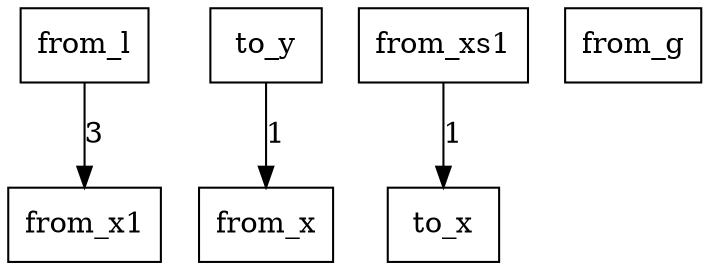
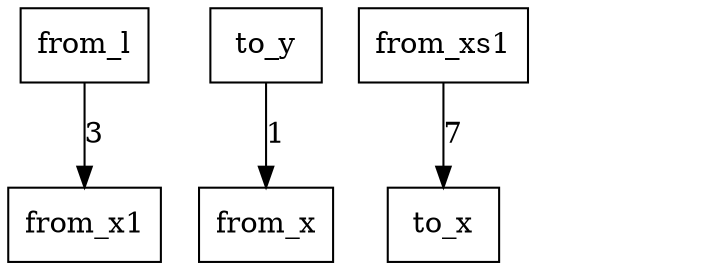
(633, 45) -> none
(454, 135) -> (454, 135)
